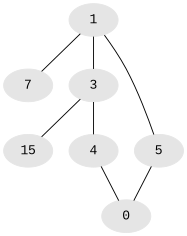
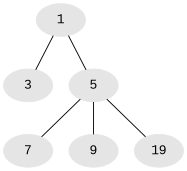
(61, 53) -> (61, 118)
(28, 151) -> none
(94, 151) -> none
none -> (159, 151)
(126, 216) -> (94, 151)
